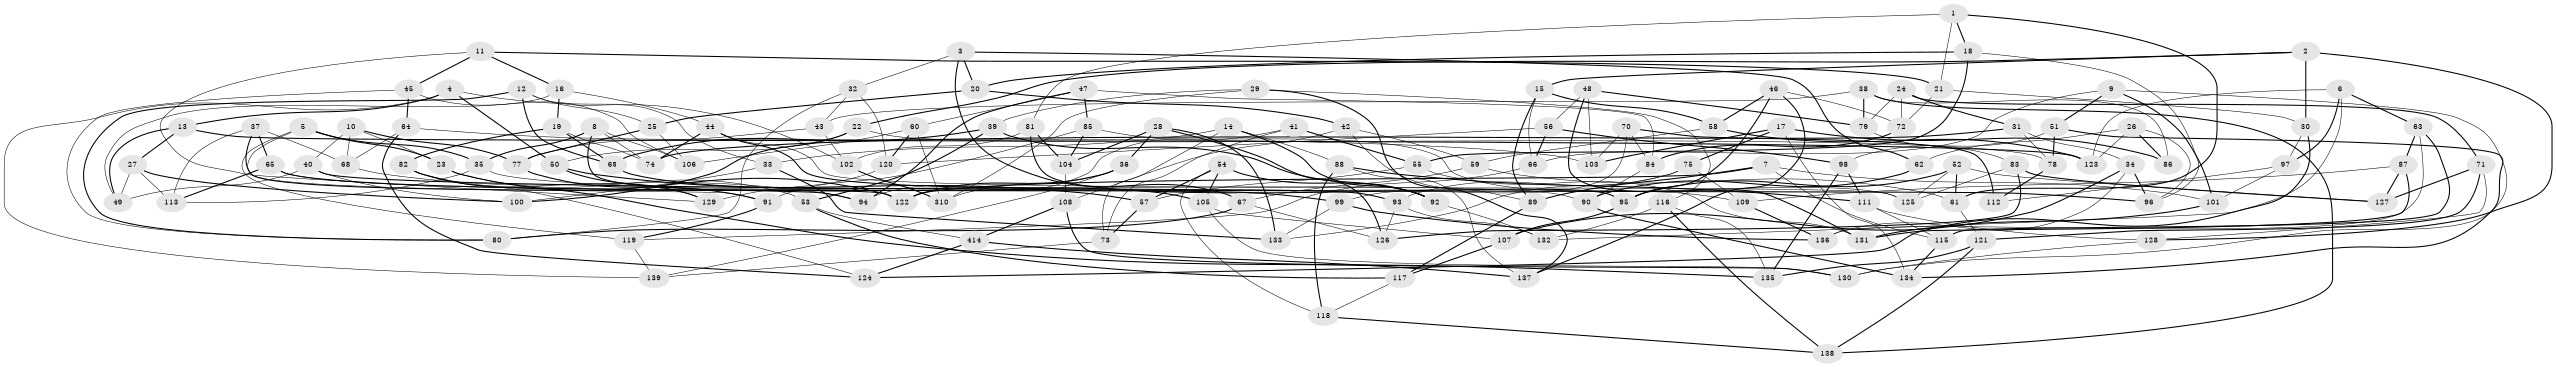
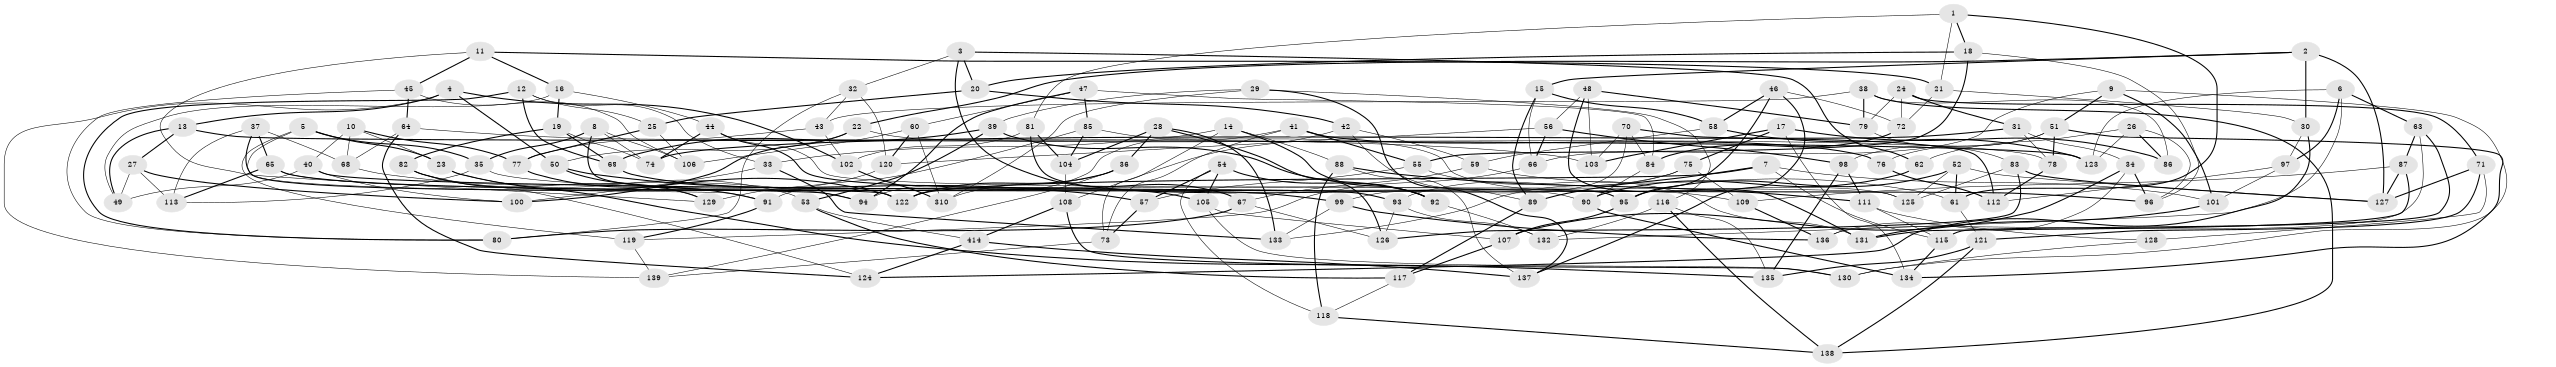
(663, 106) -> (663, 106)
none -> (1882, 165)
(2514, 204) -> (2376, 115)
